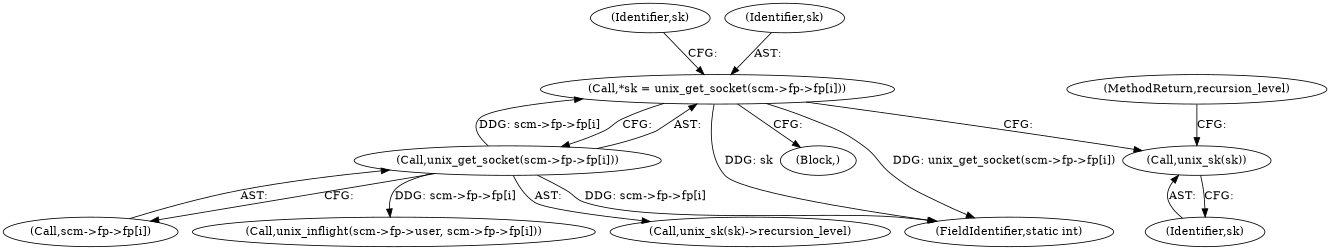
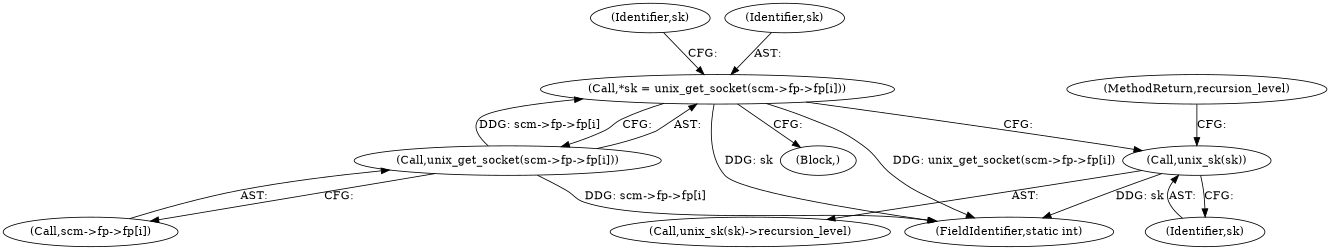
none -> (1106, 194)
(571, 211) -> (989, 195)
(394, 232) -> none
